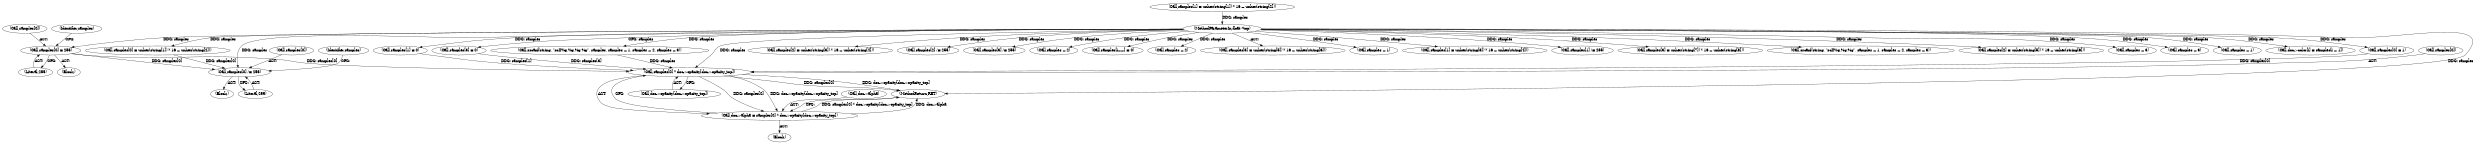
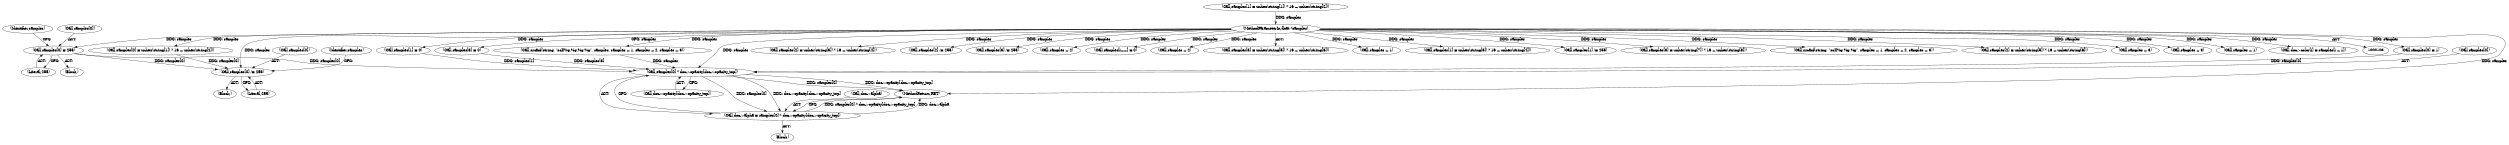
(1222, 29) -> (1276, 29)
none -> (2376, 50)
